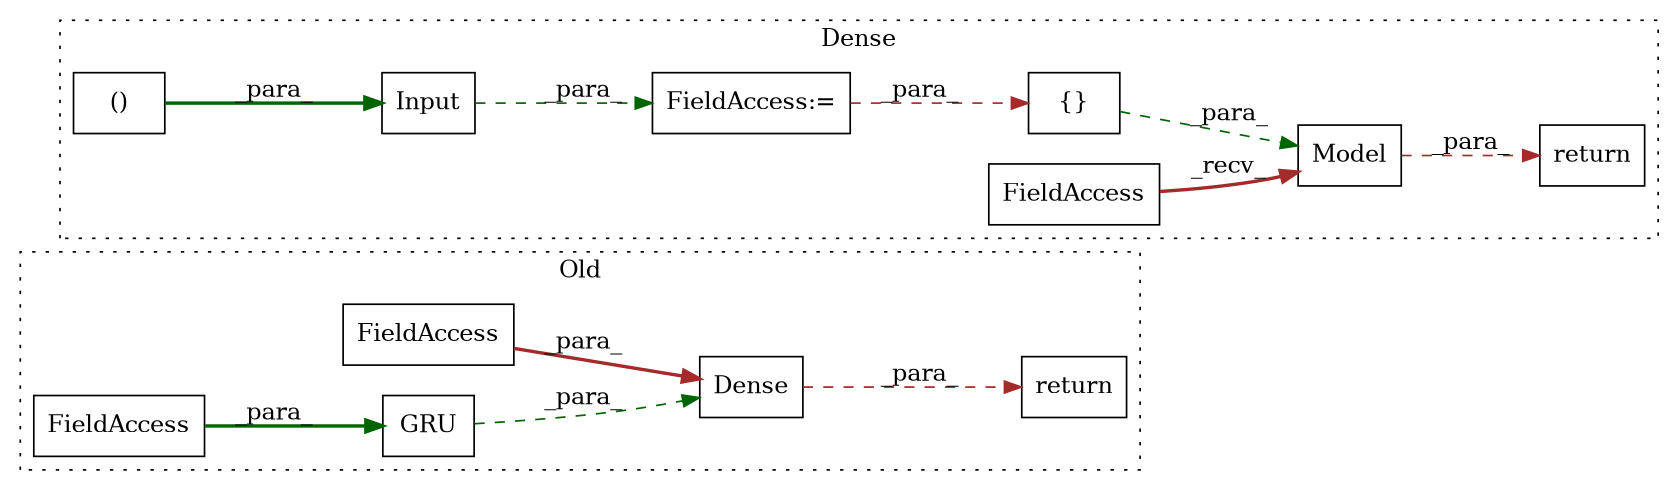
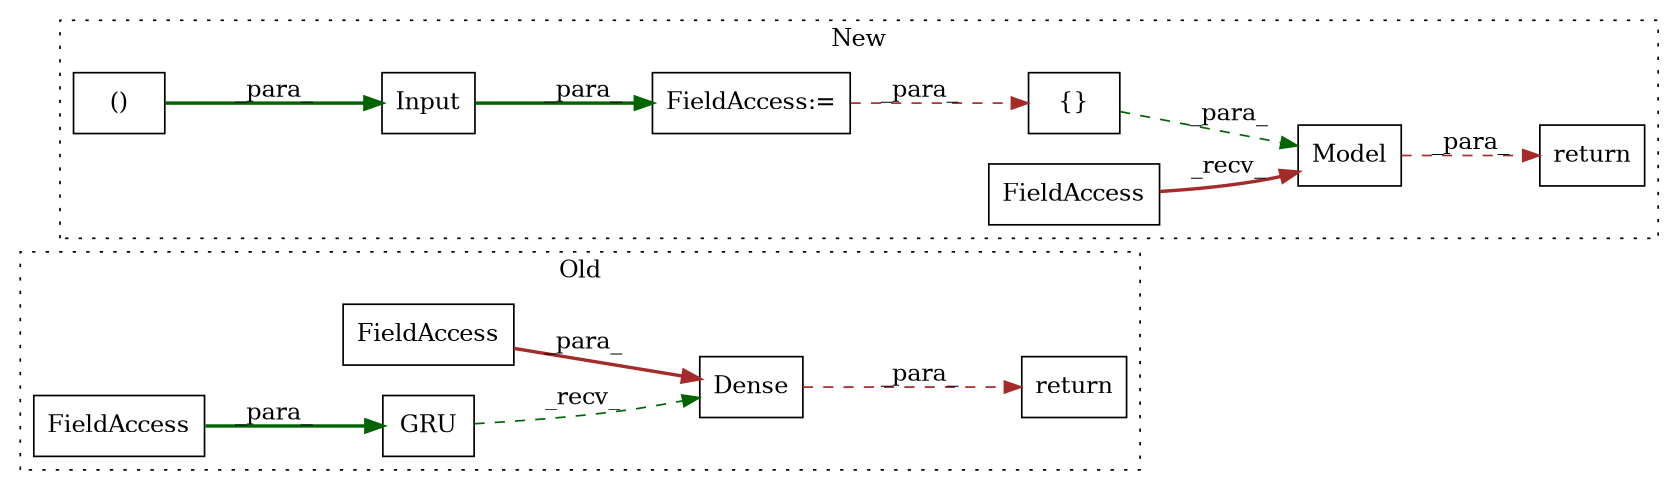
(859, 40) -> (859, 40)
(555, 103) -> (555, 103)
(583, 398) -> (583, 398)
